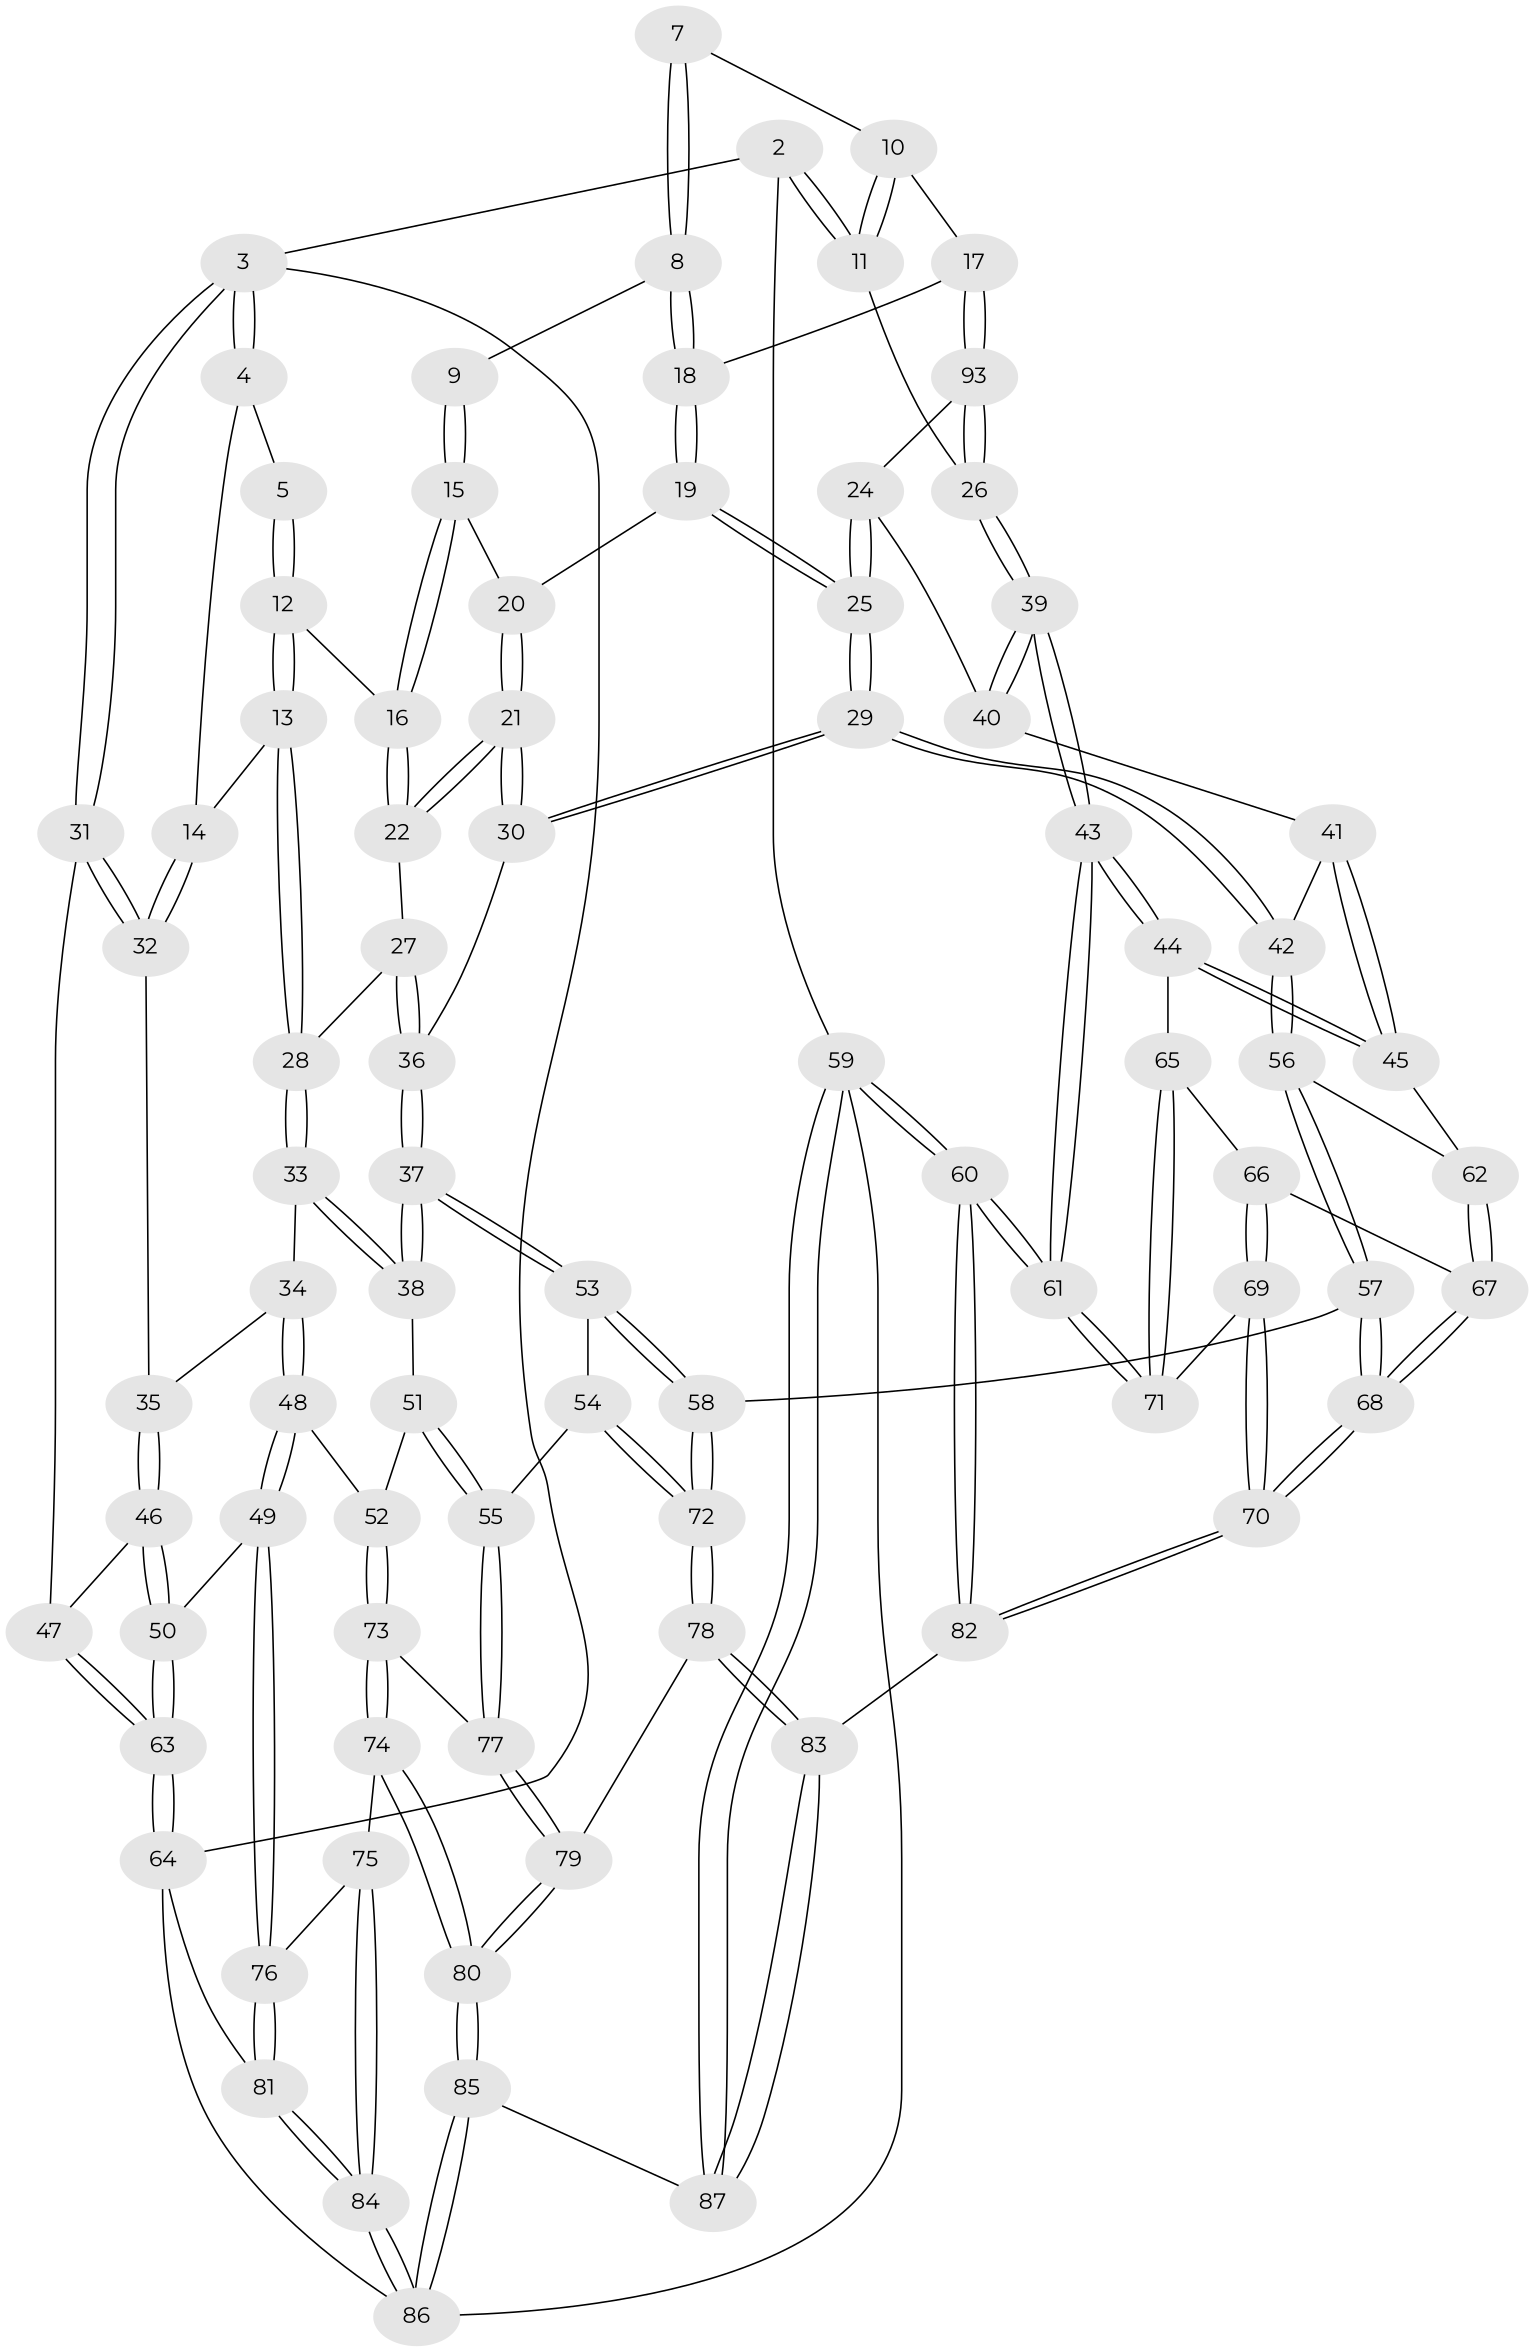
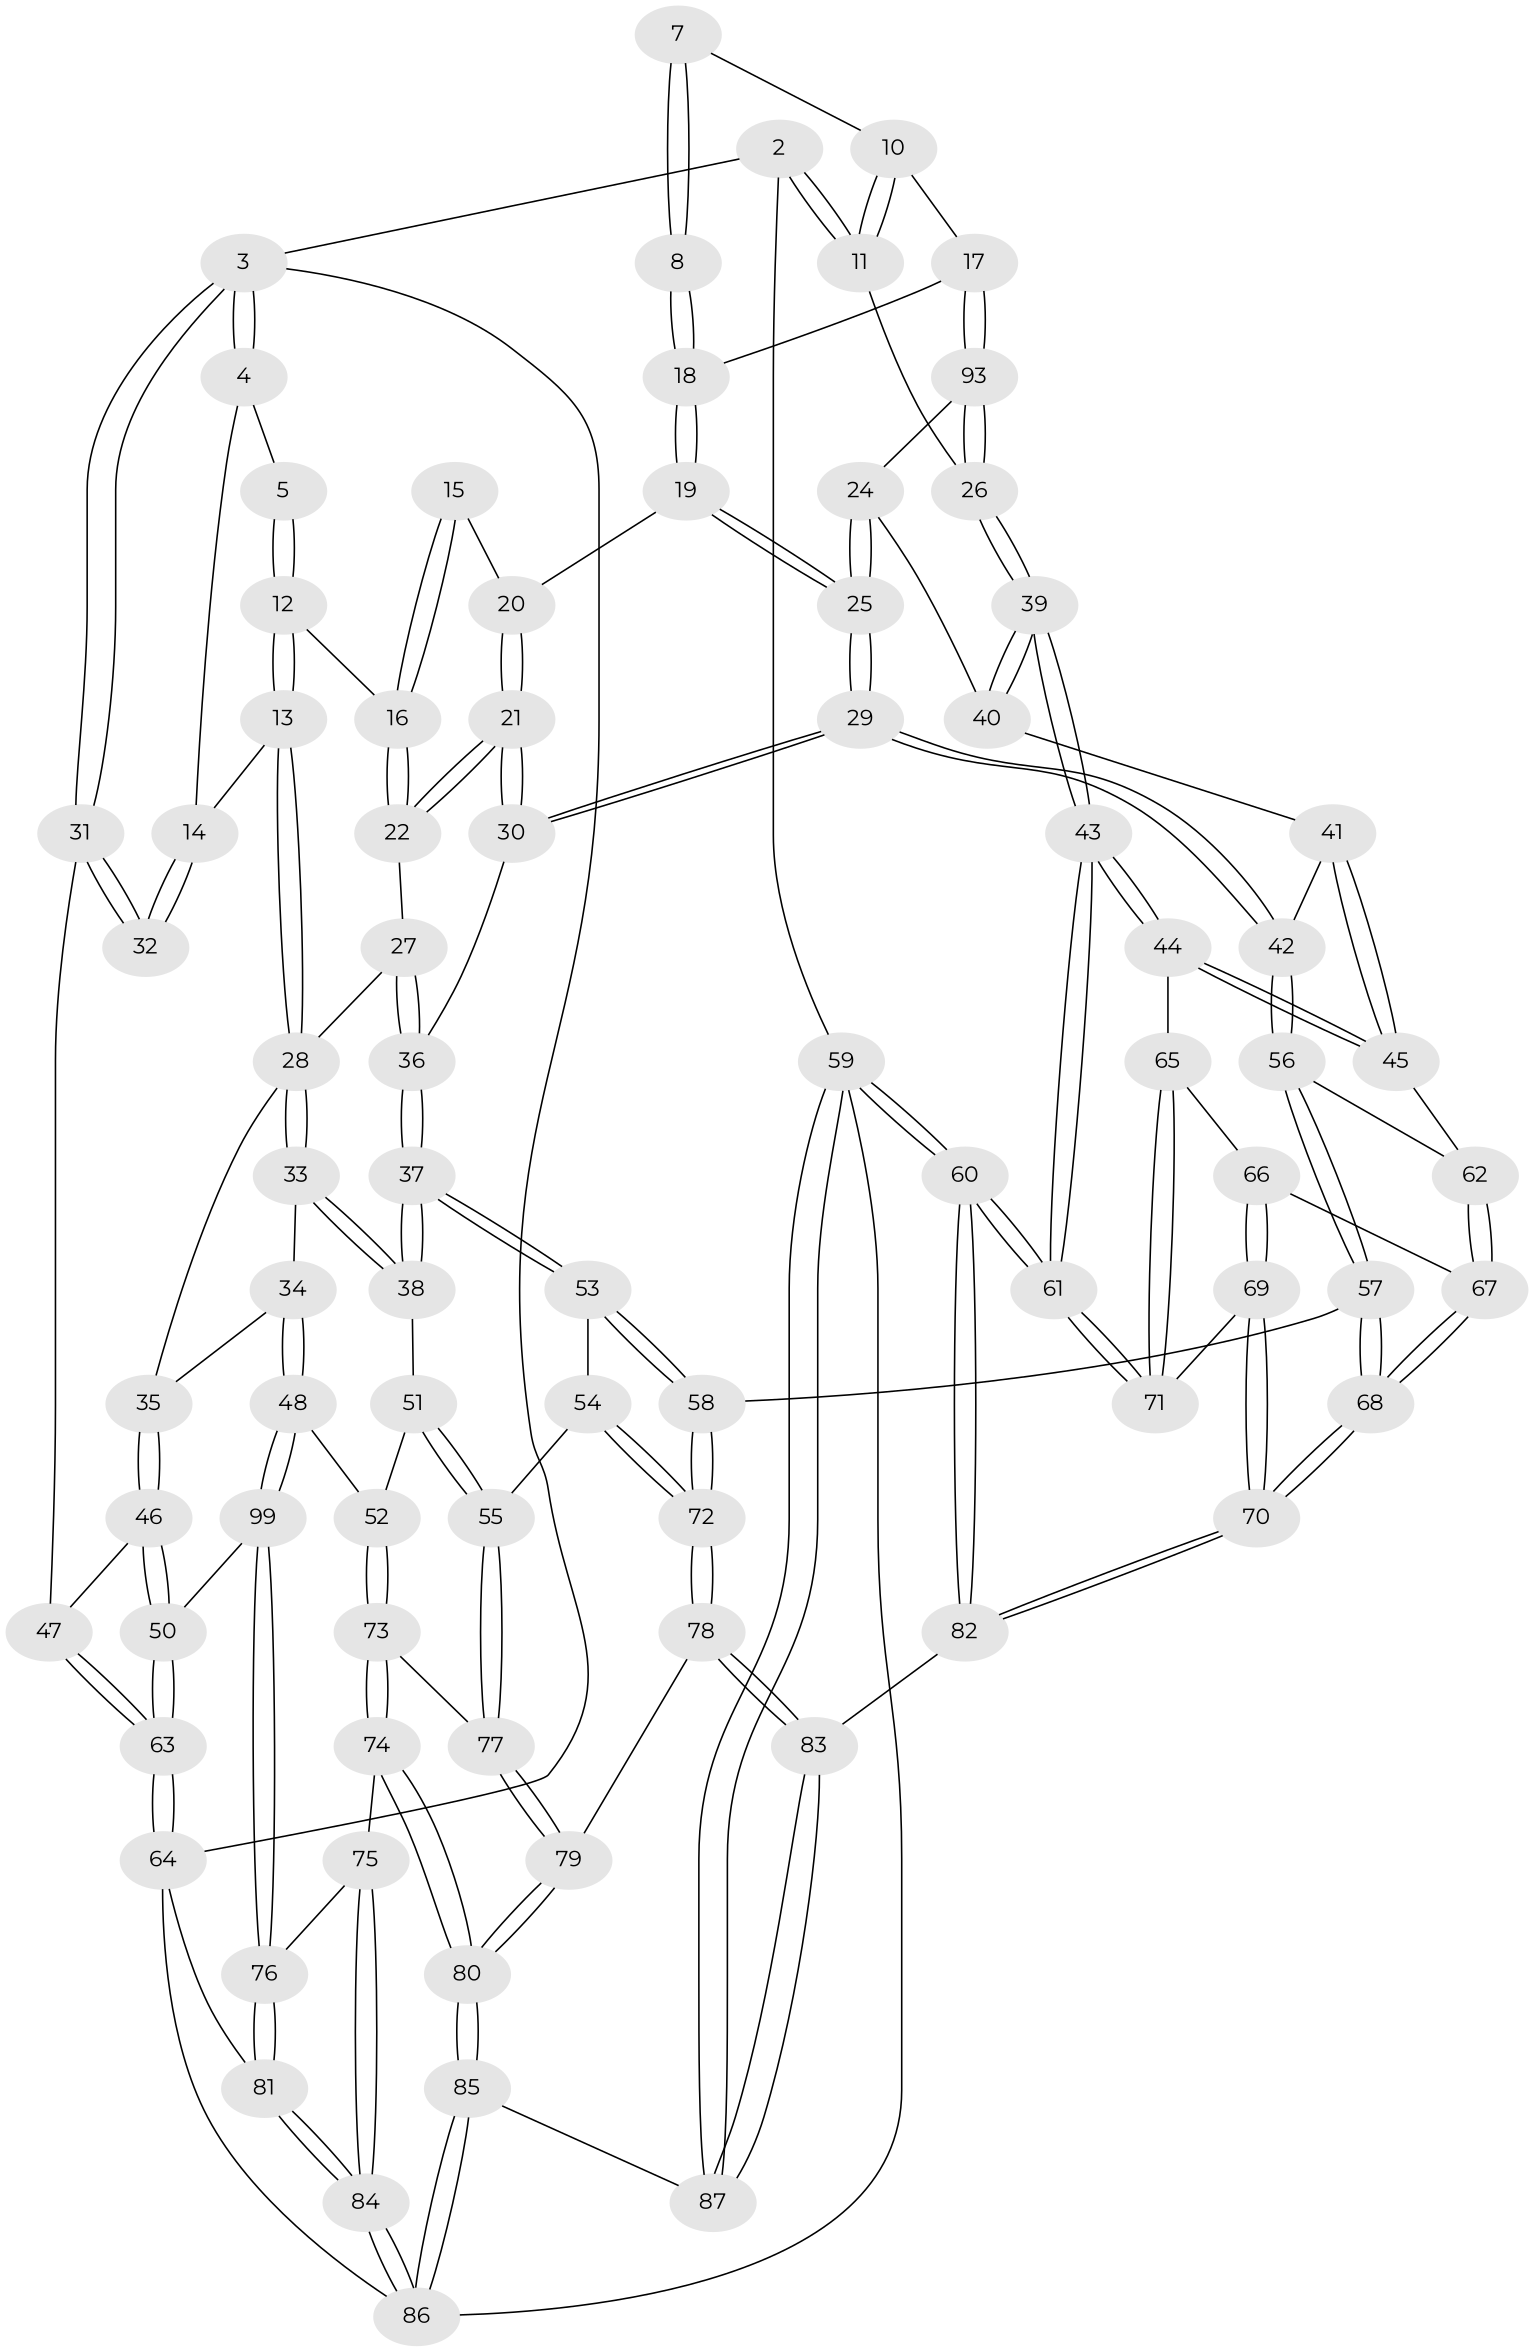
(455, 377) -> none
(147, 1176) -> (205, 1226)
(263, 1518) -> (263, 1518)
